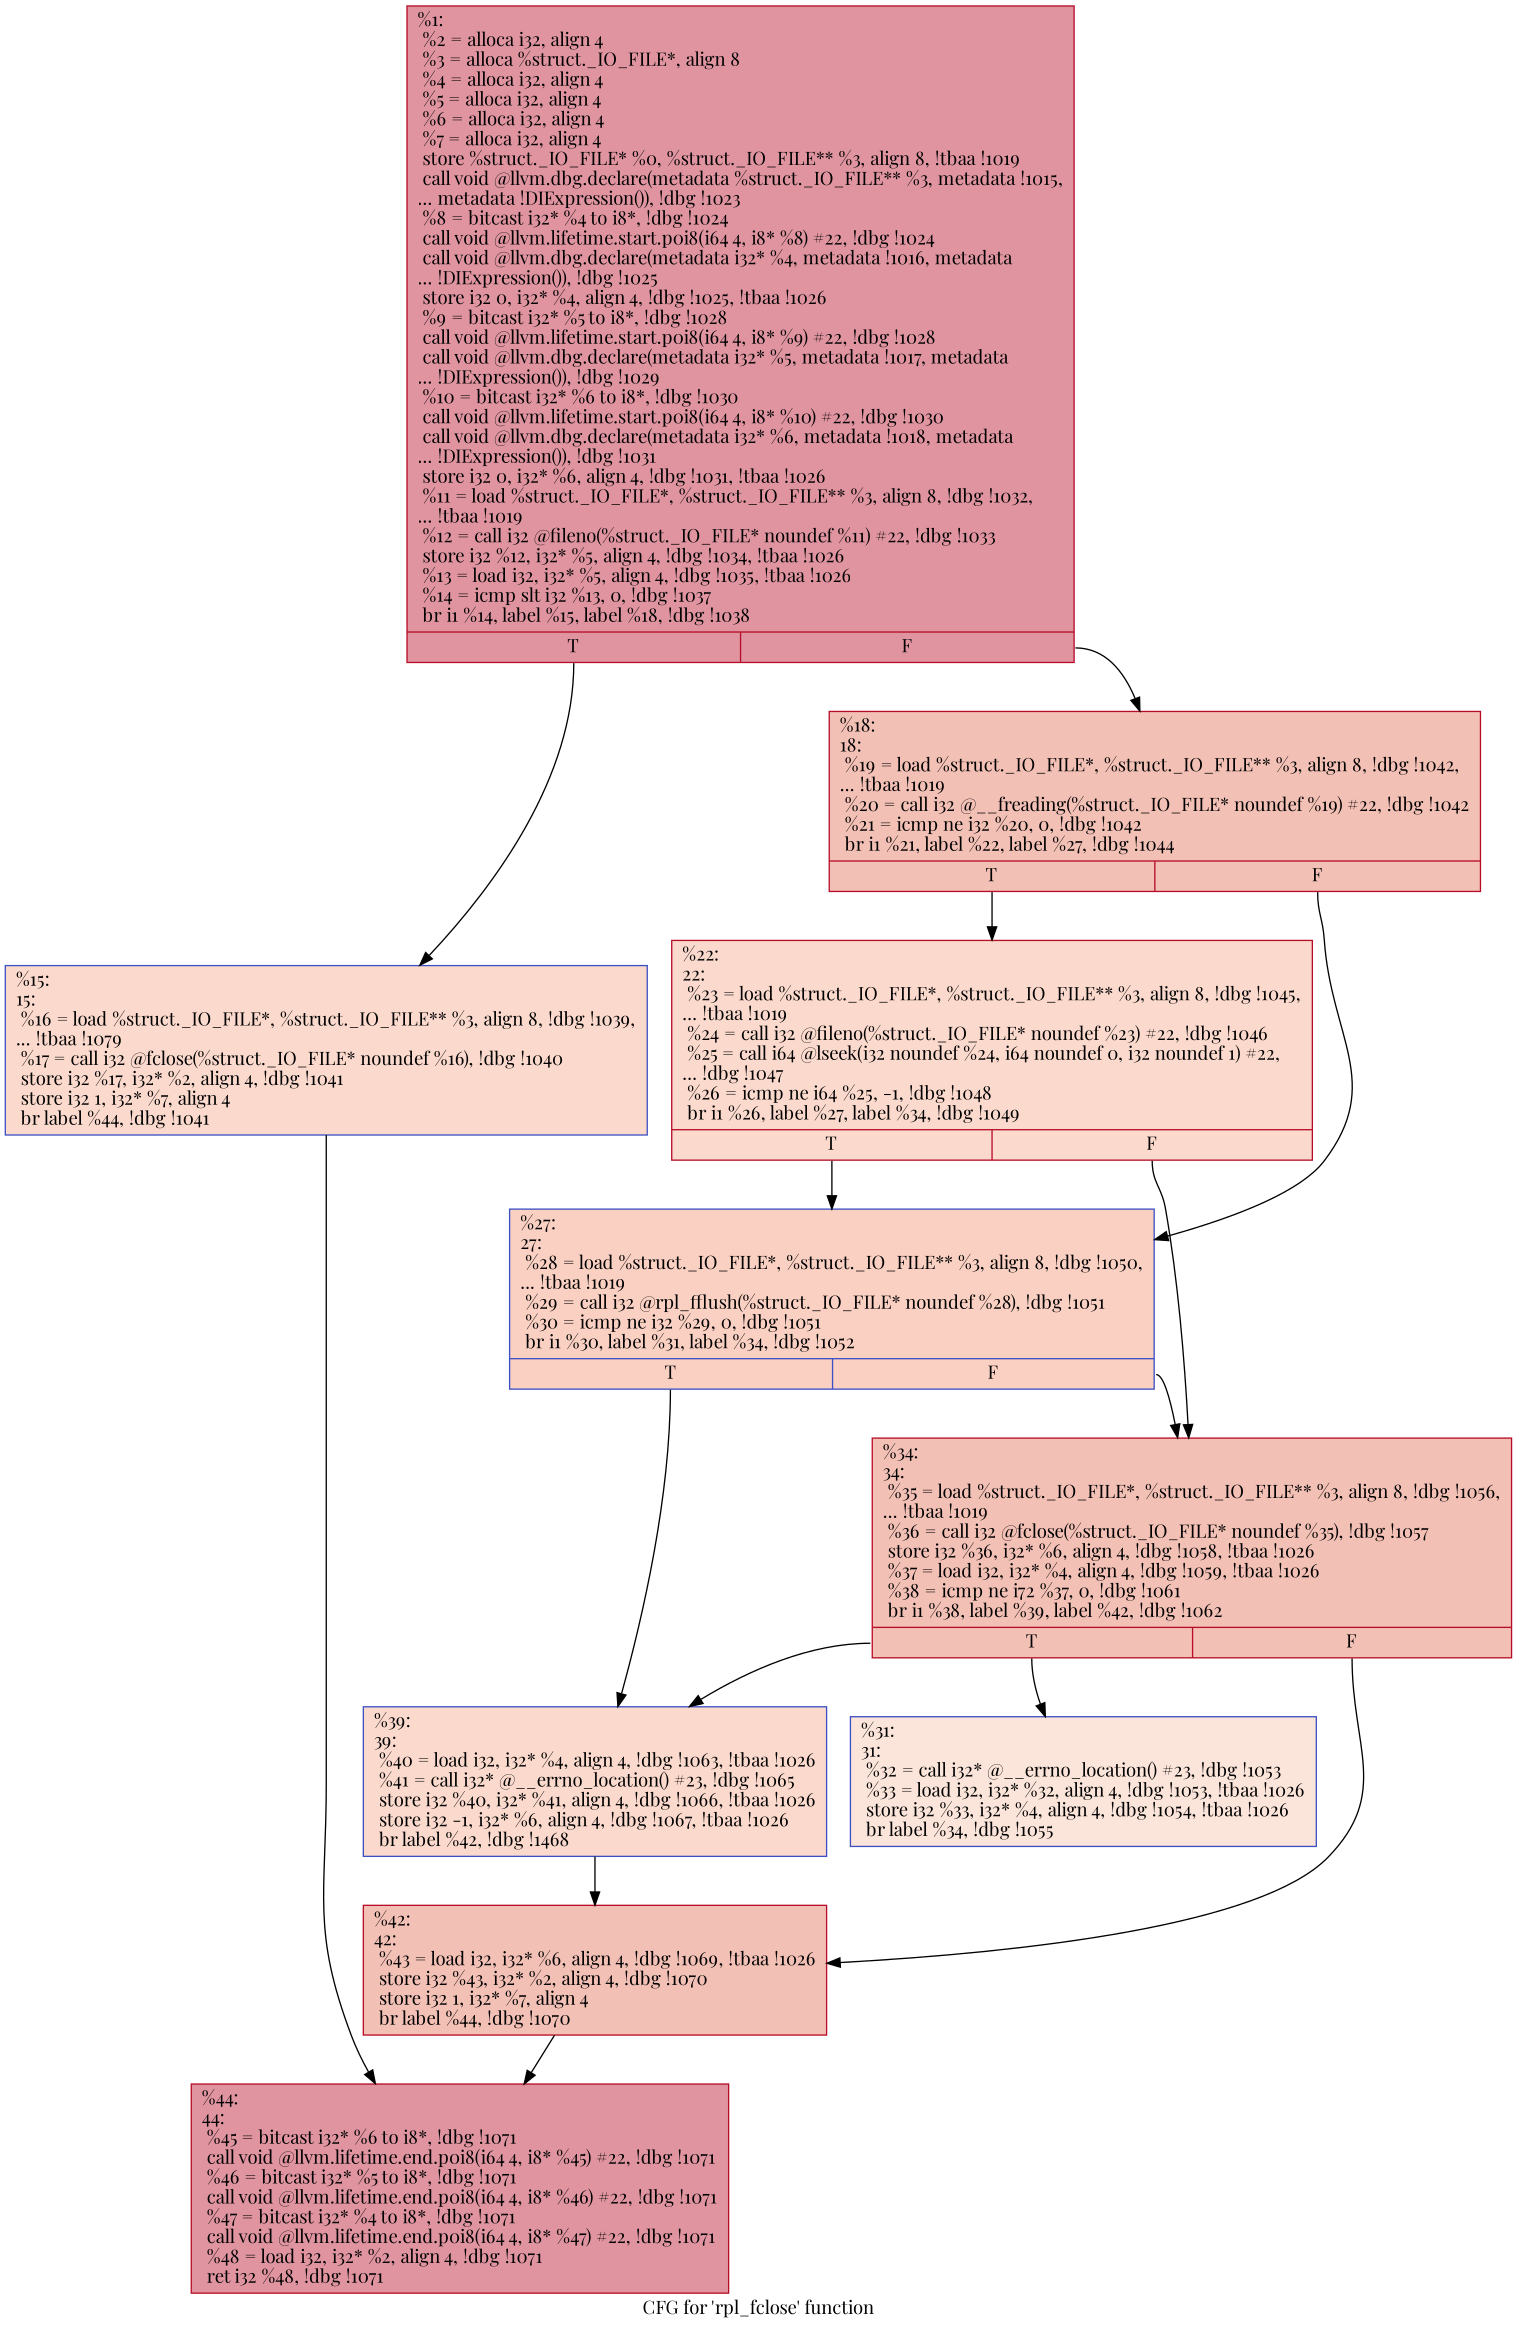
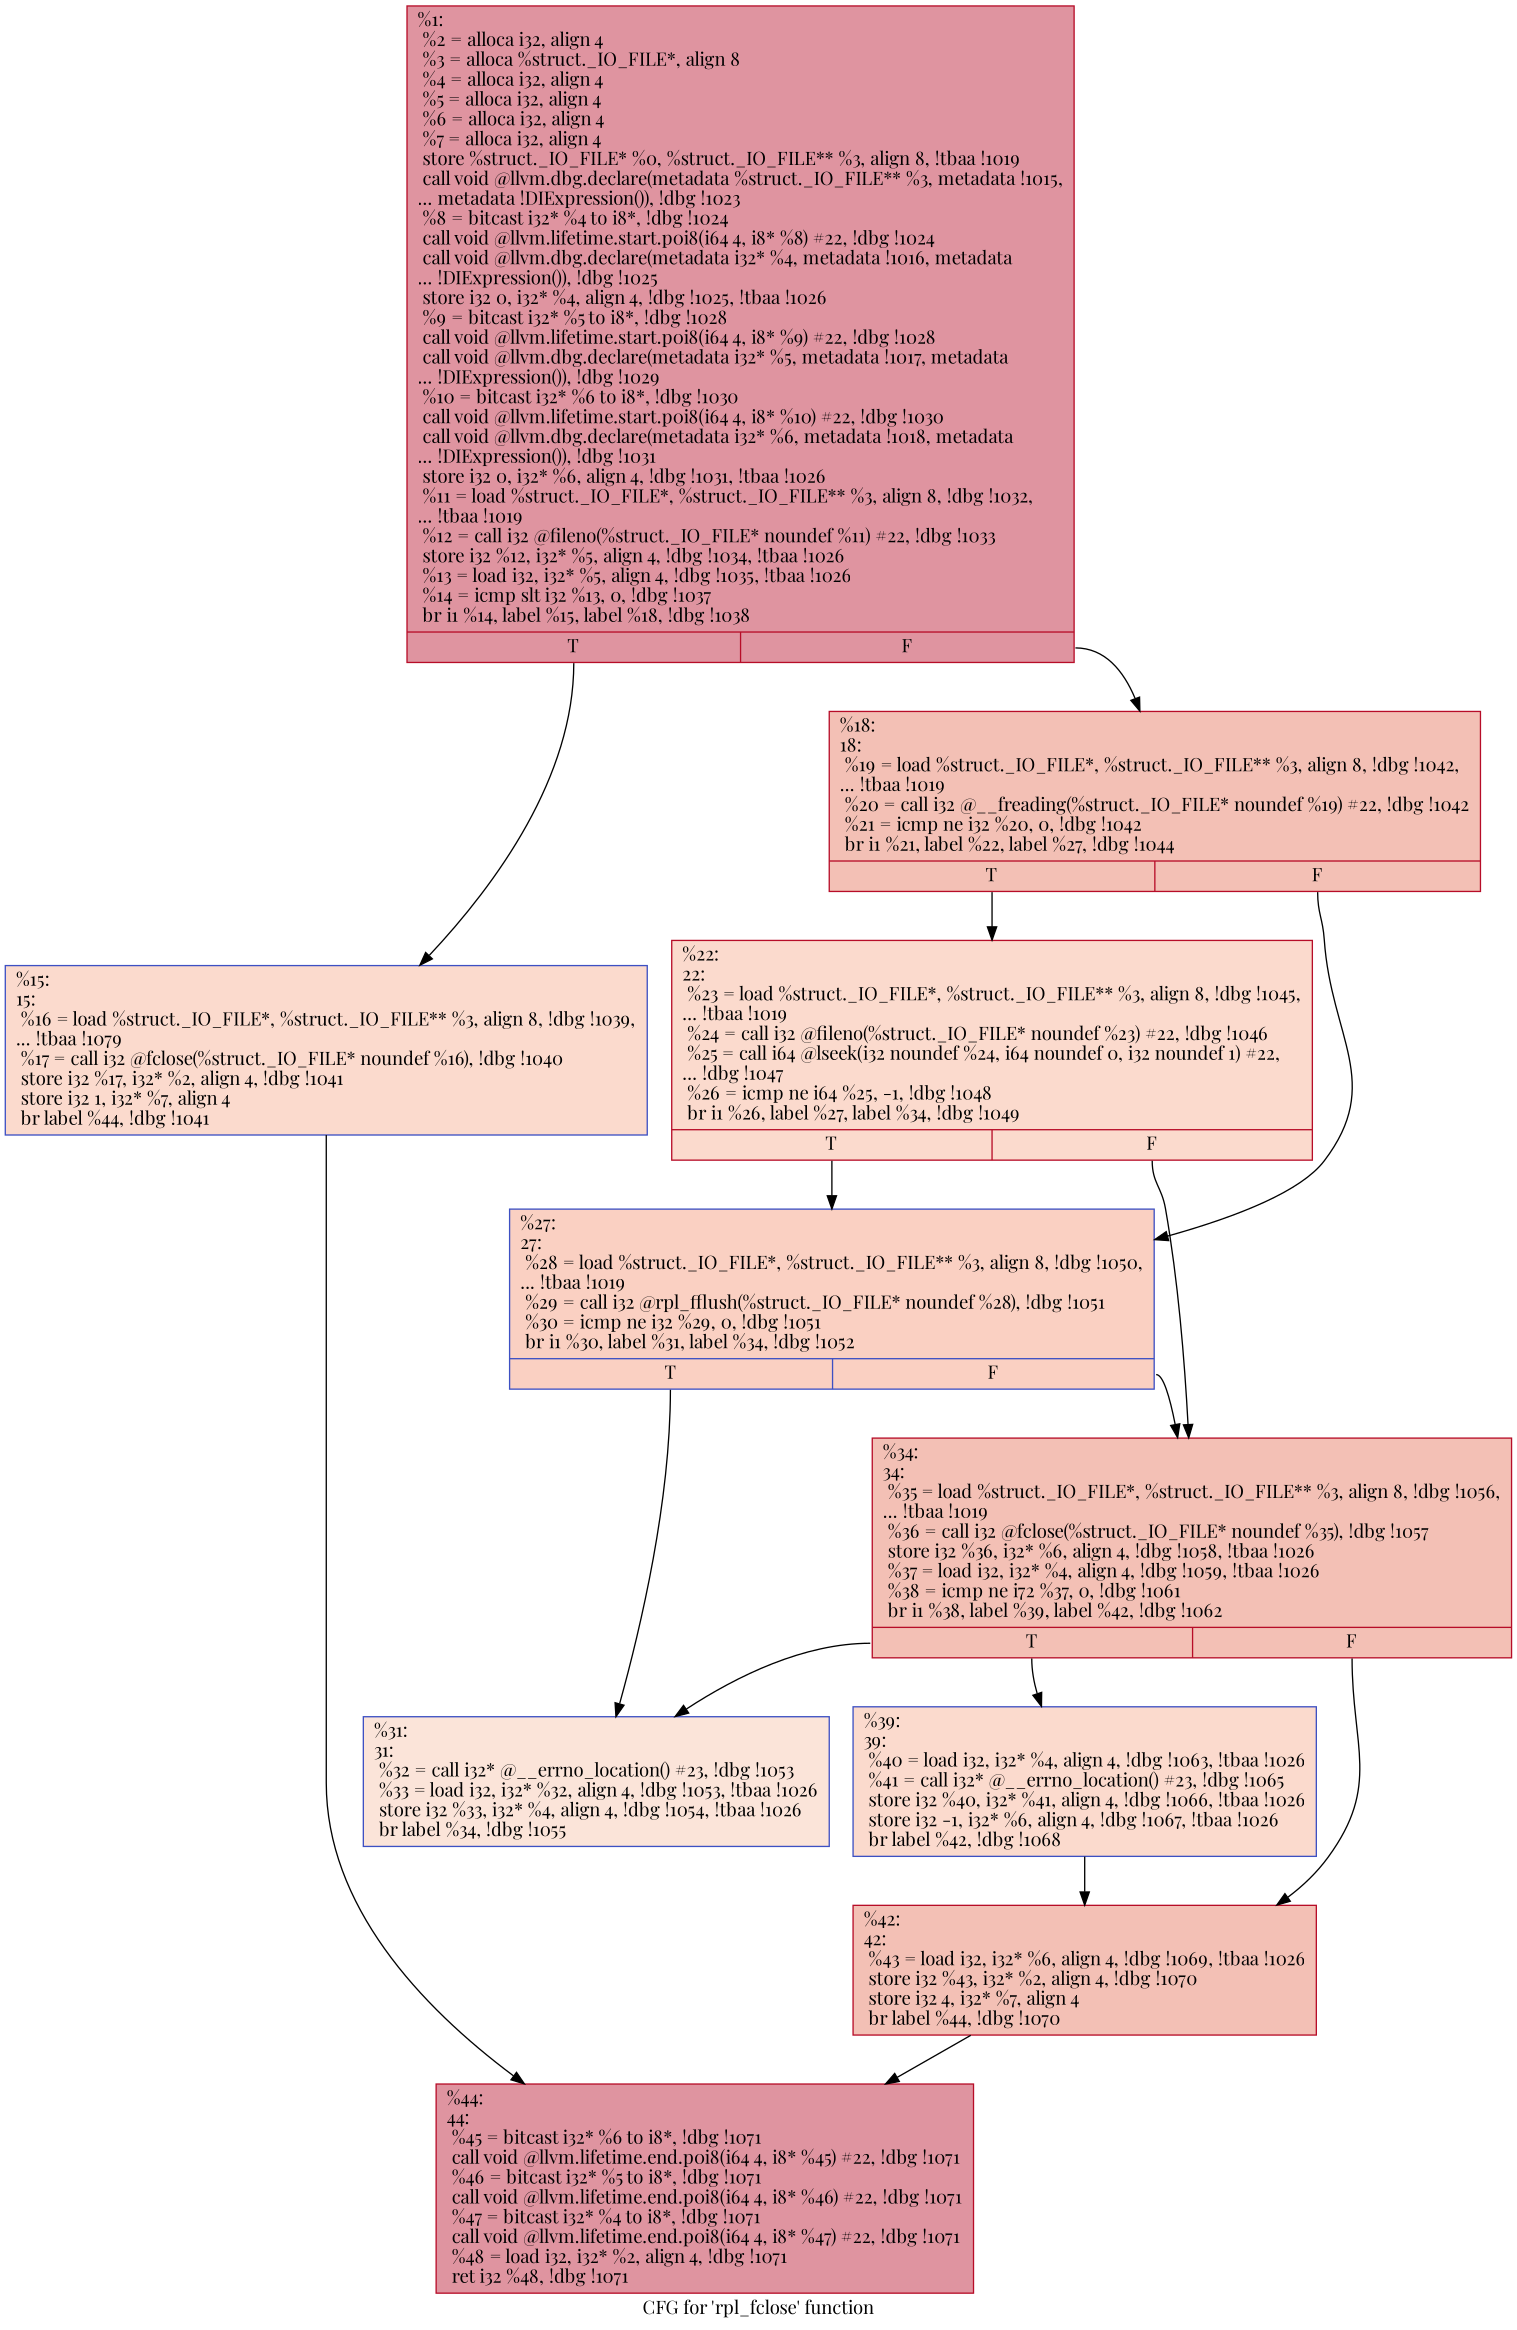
(656, 1543) -> (655, 1548)
(472, 1840) -> (963, 1840)
(482, 1999) -> (972, 1999)
